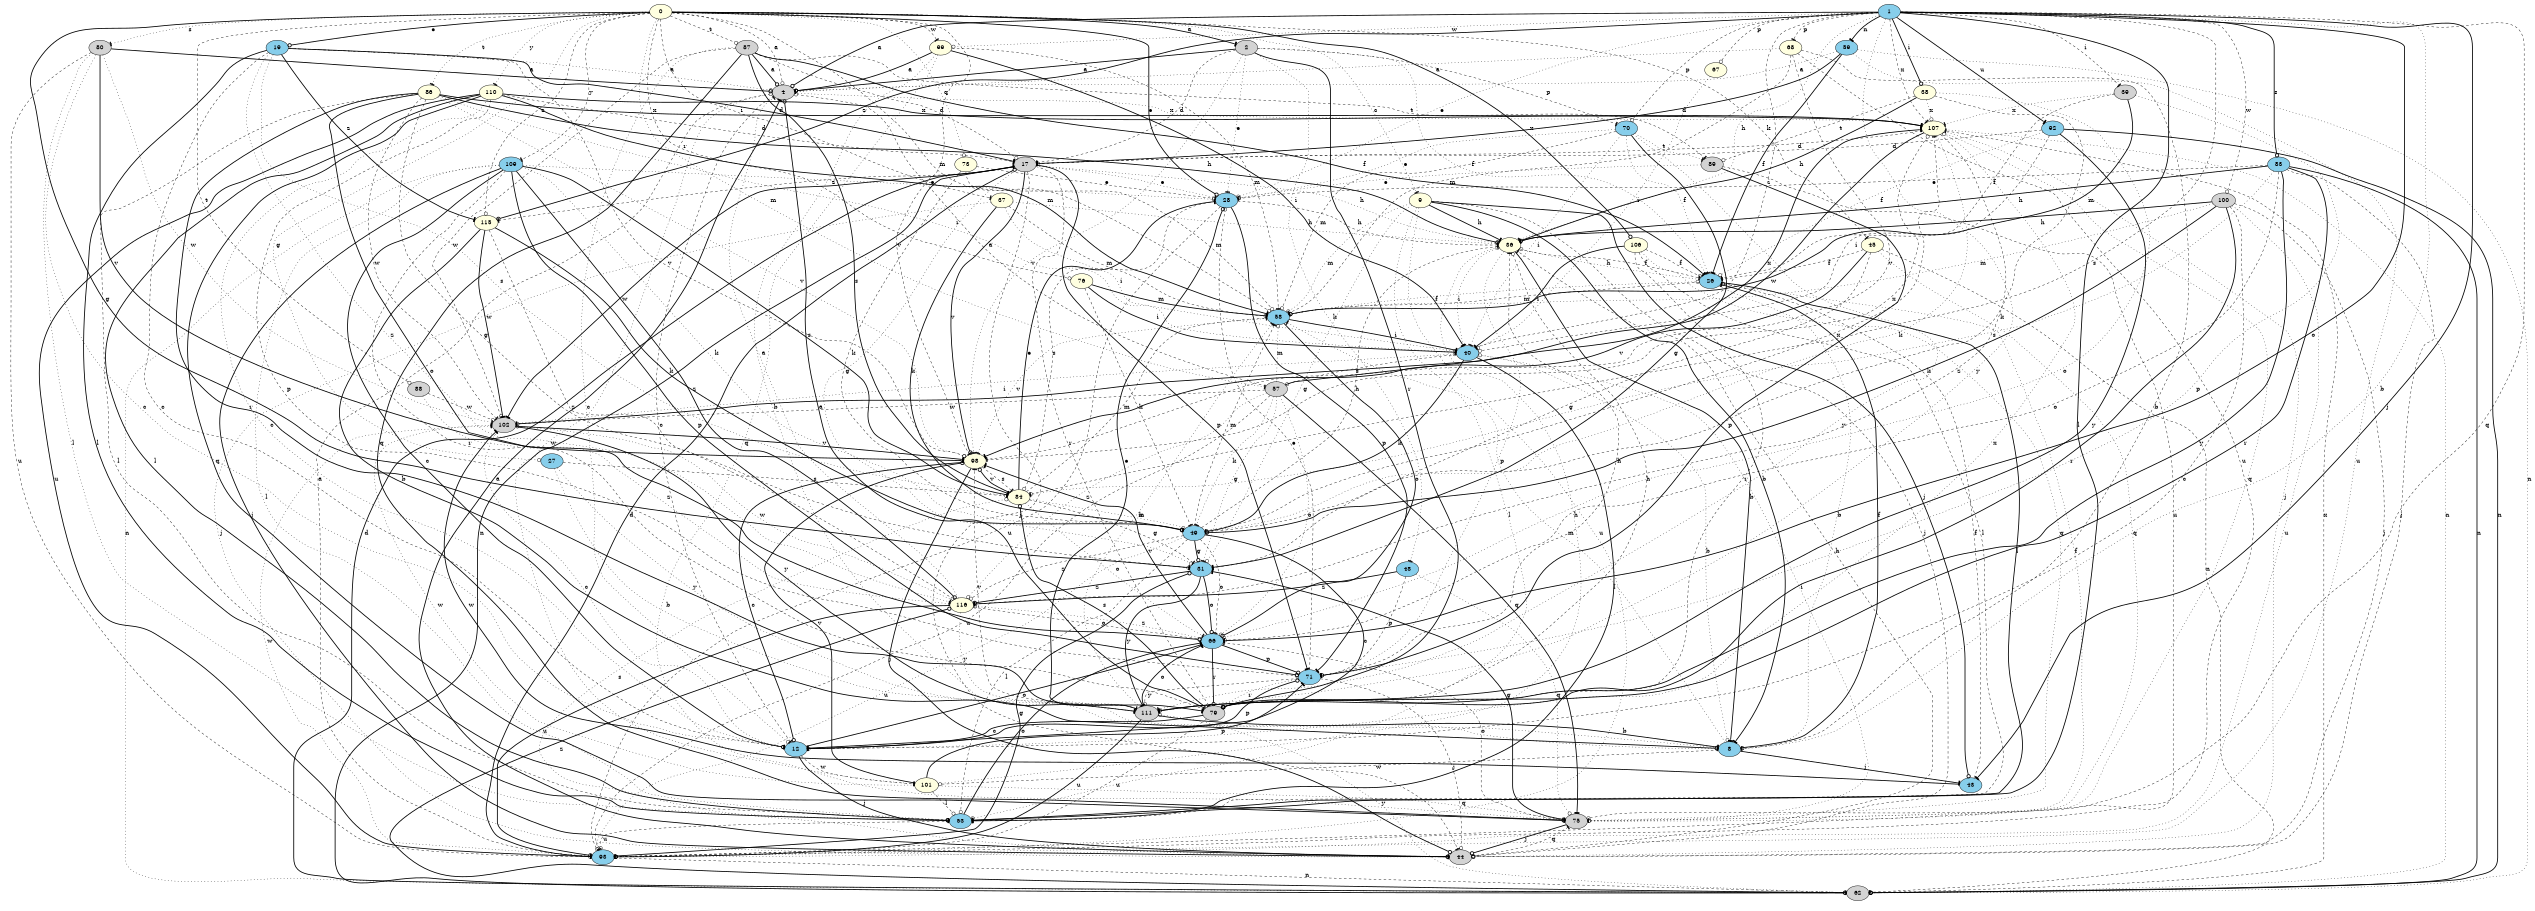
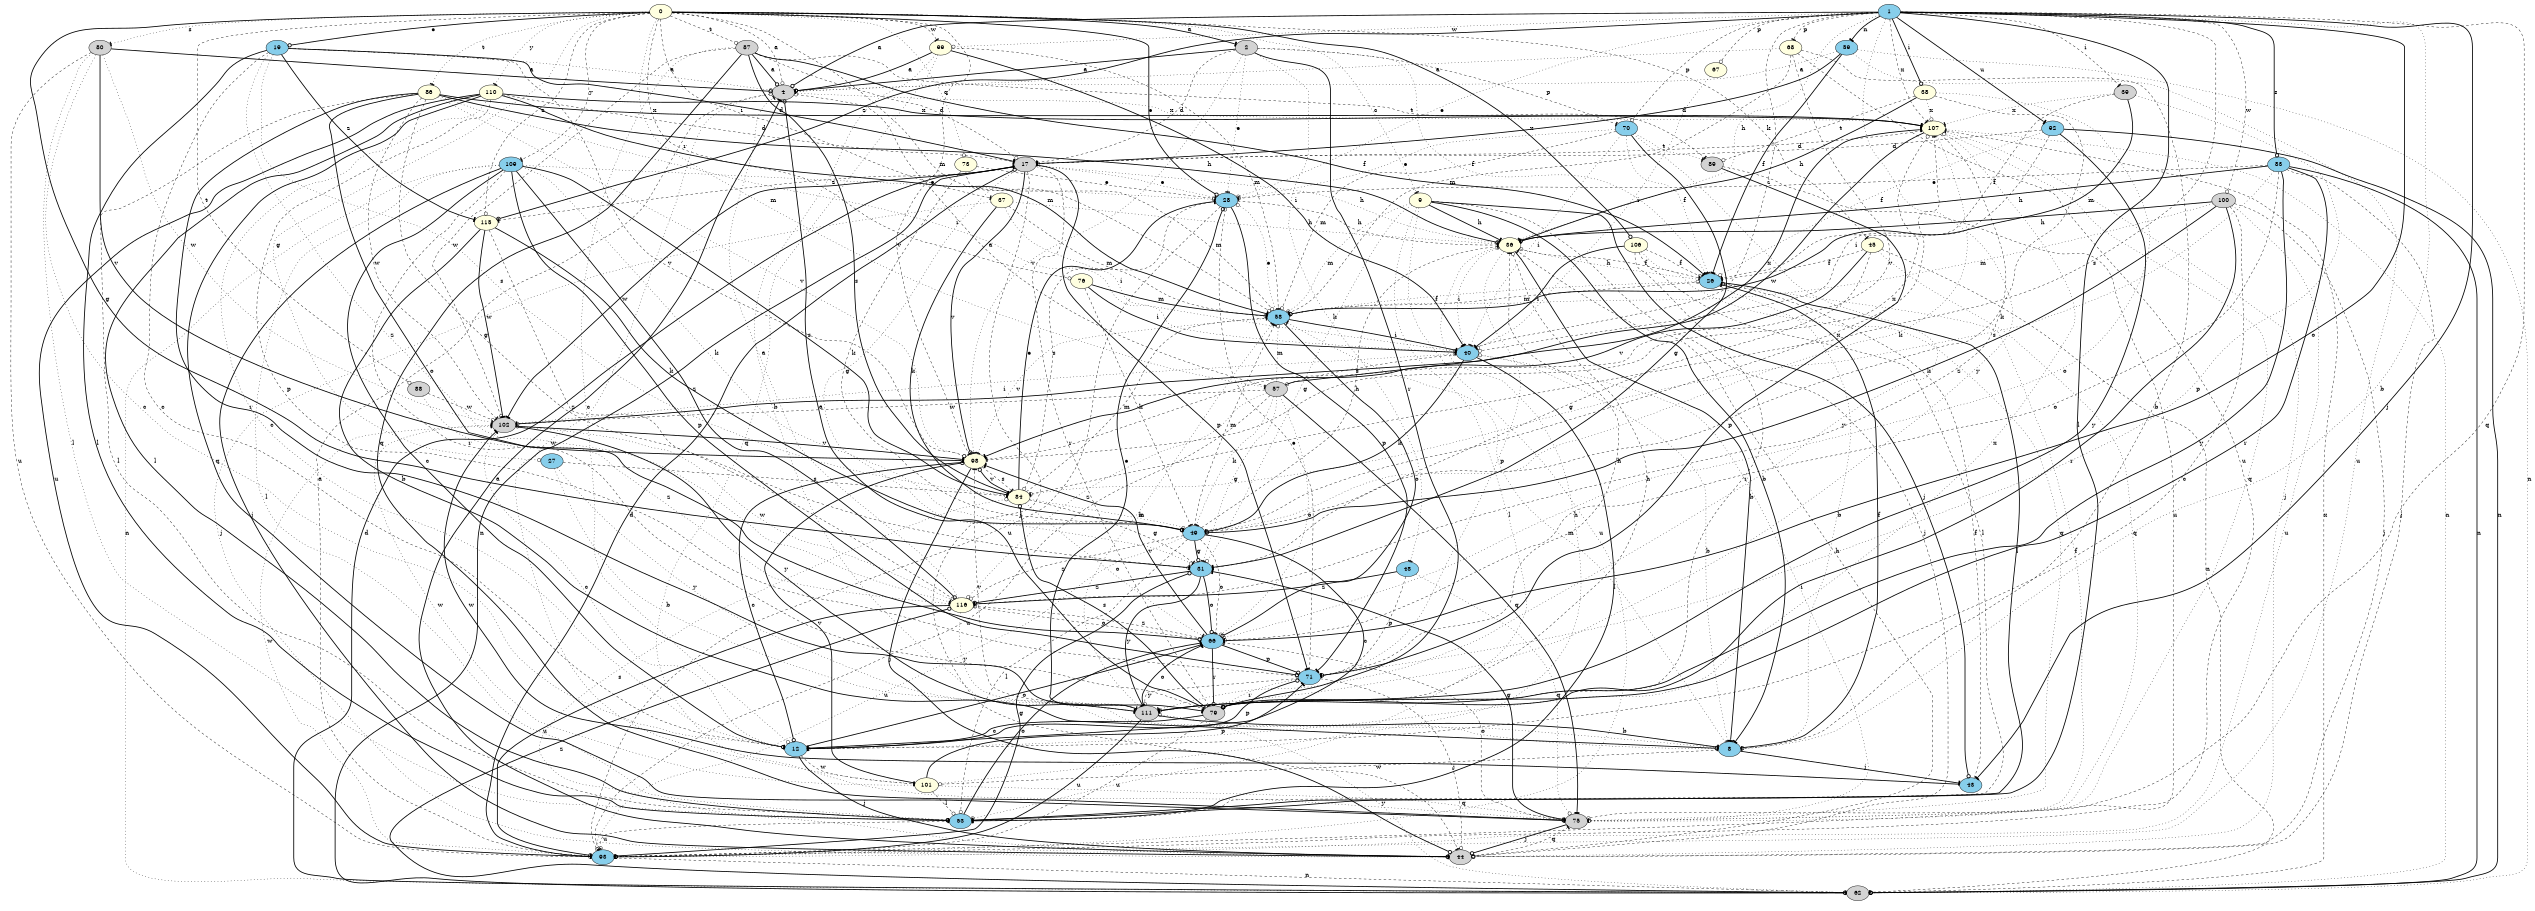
(1470, 173) -> (1266, 254)
(1701, 481) -> (1701, 481)
(673, 505) -> none
(1101, 619) -> (1101, 619)
